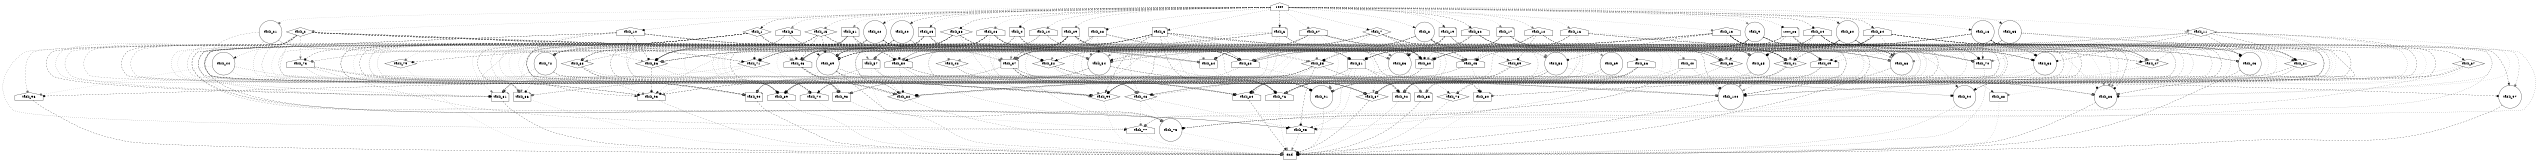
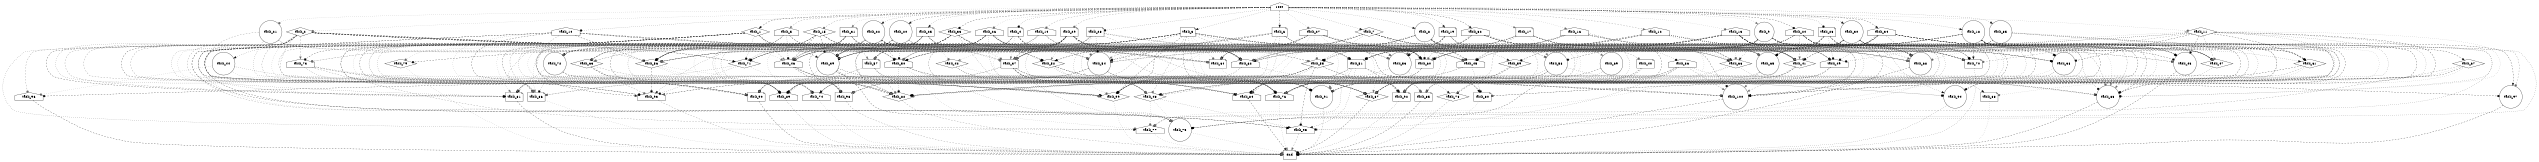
(1790, 32) -> (1827, 32)
(1698, 74) -> (1697, 73)
